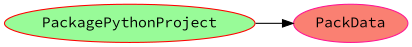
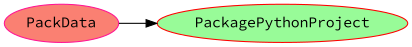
(269, 23) -> (132, 23)
